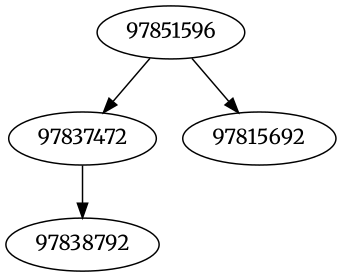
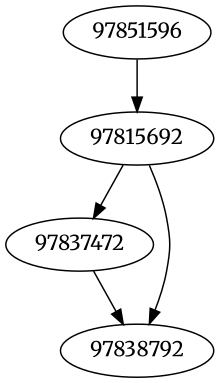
(132, 80) -> (112, 185)
none -> (169, 237)
